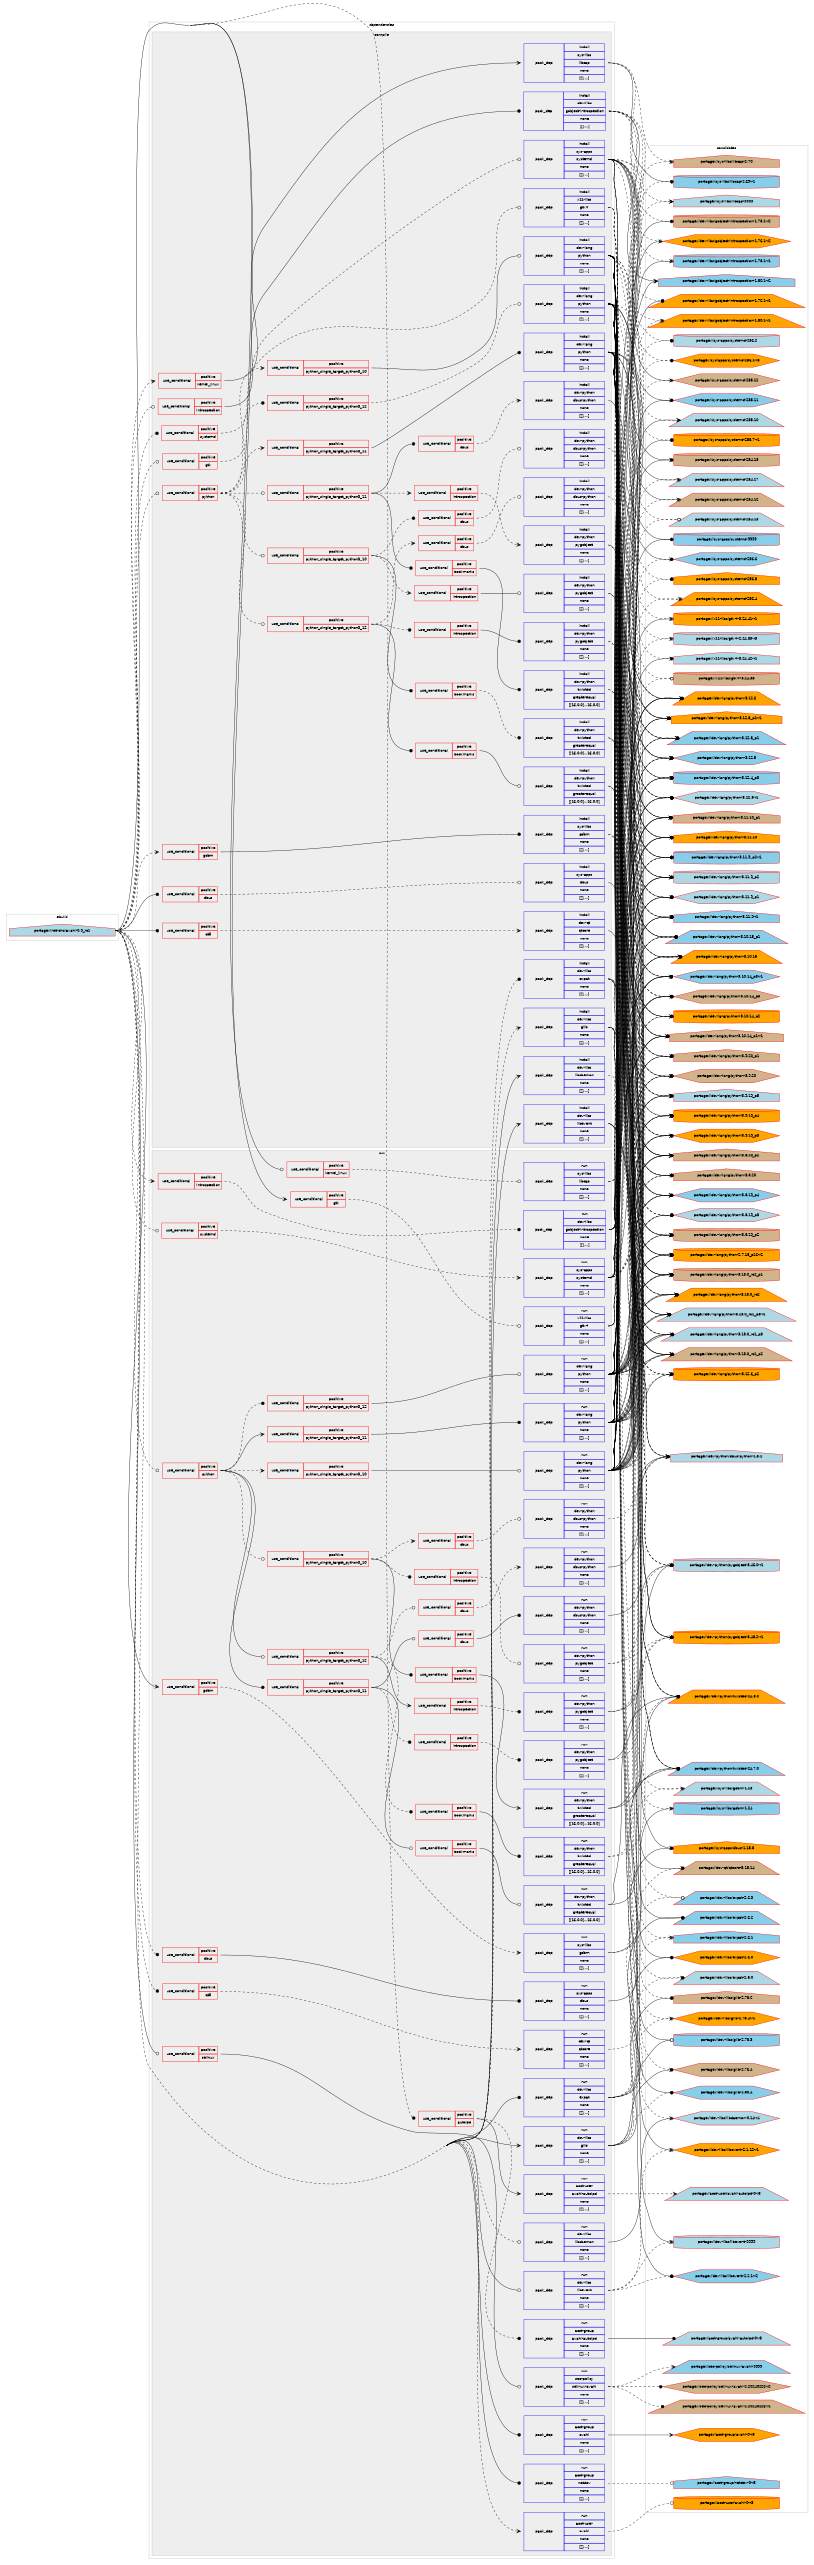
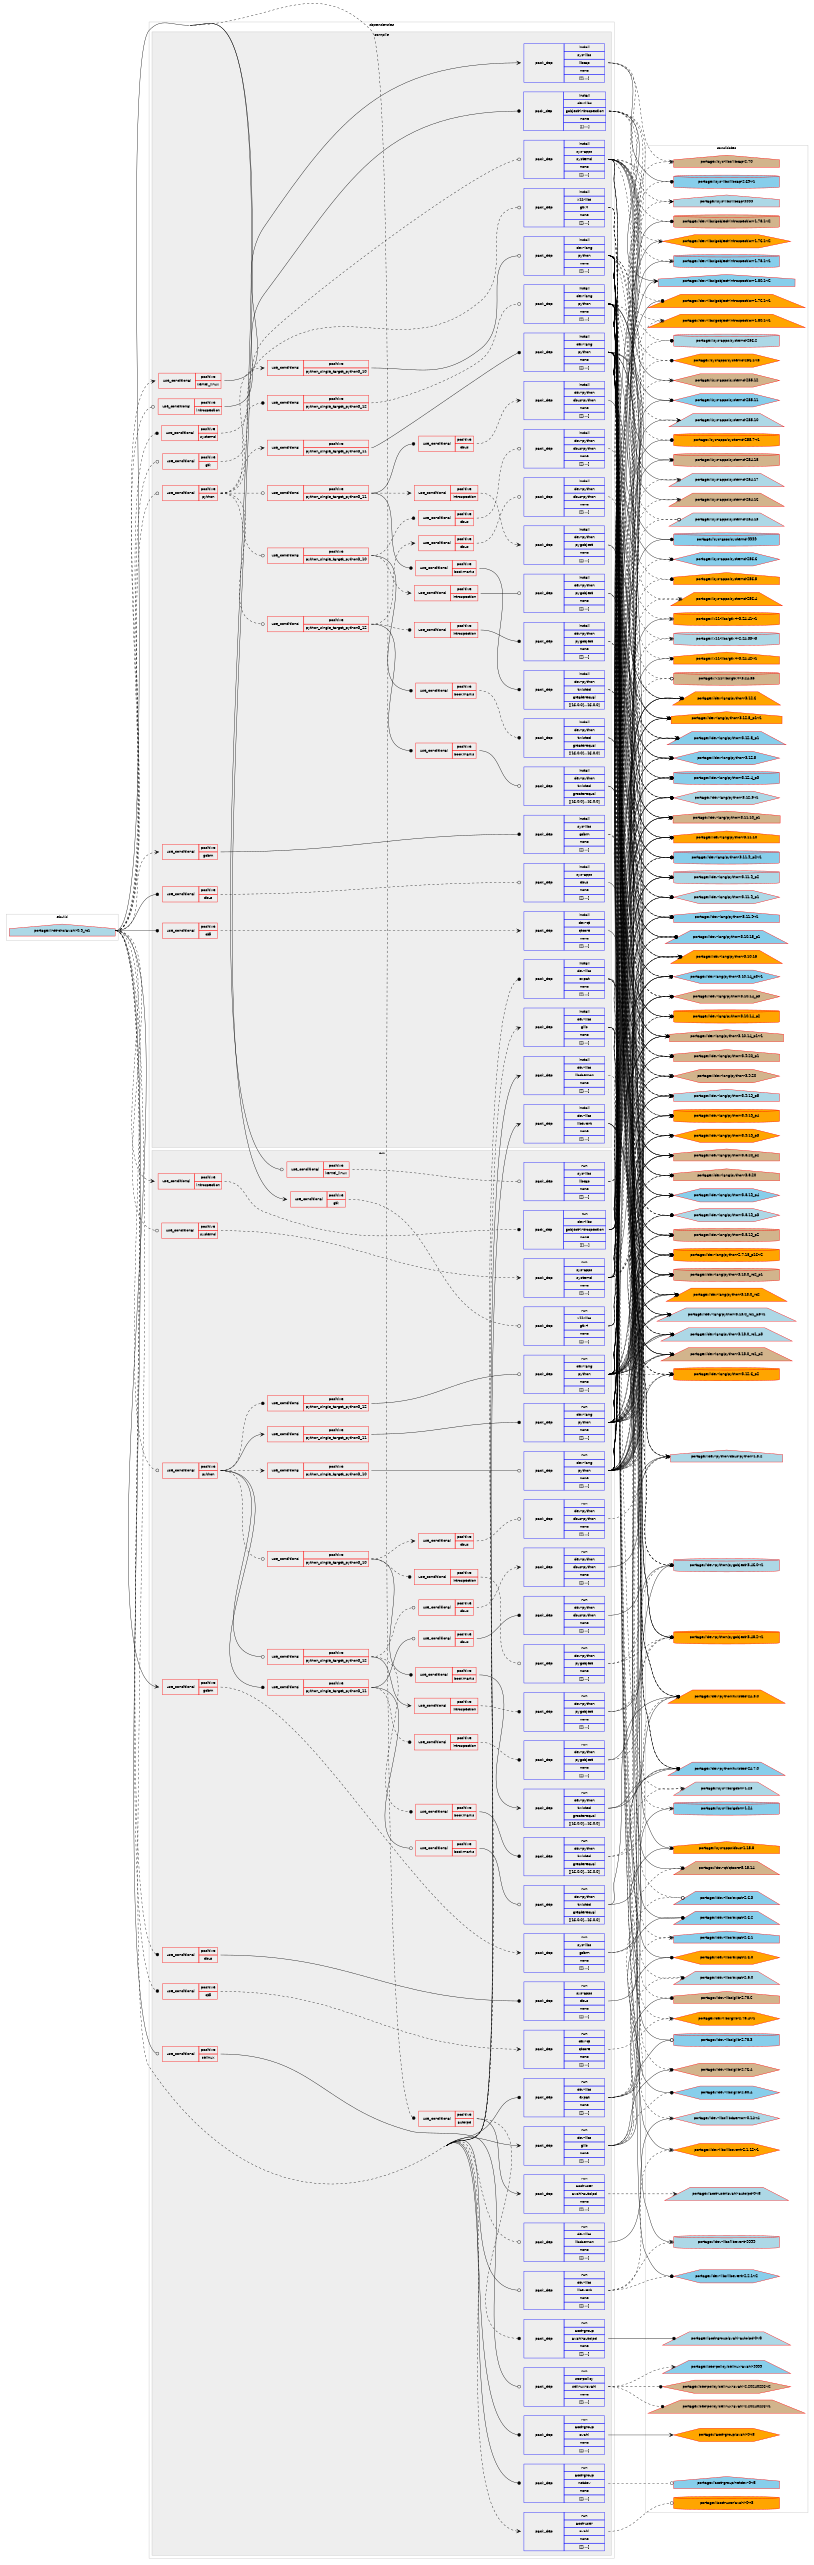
(727, 659) -> (727, 659)
